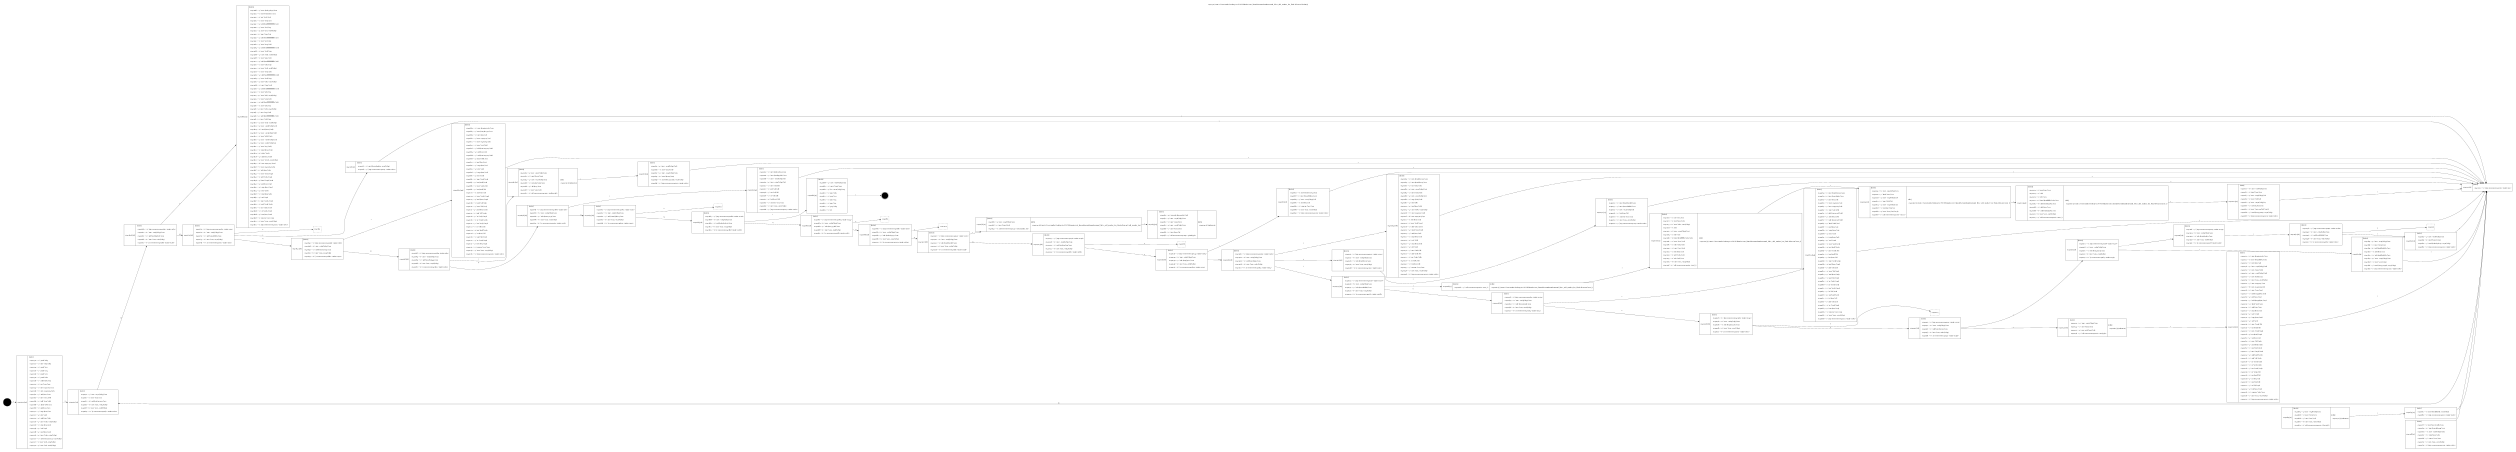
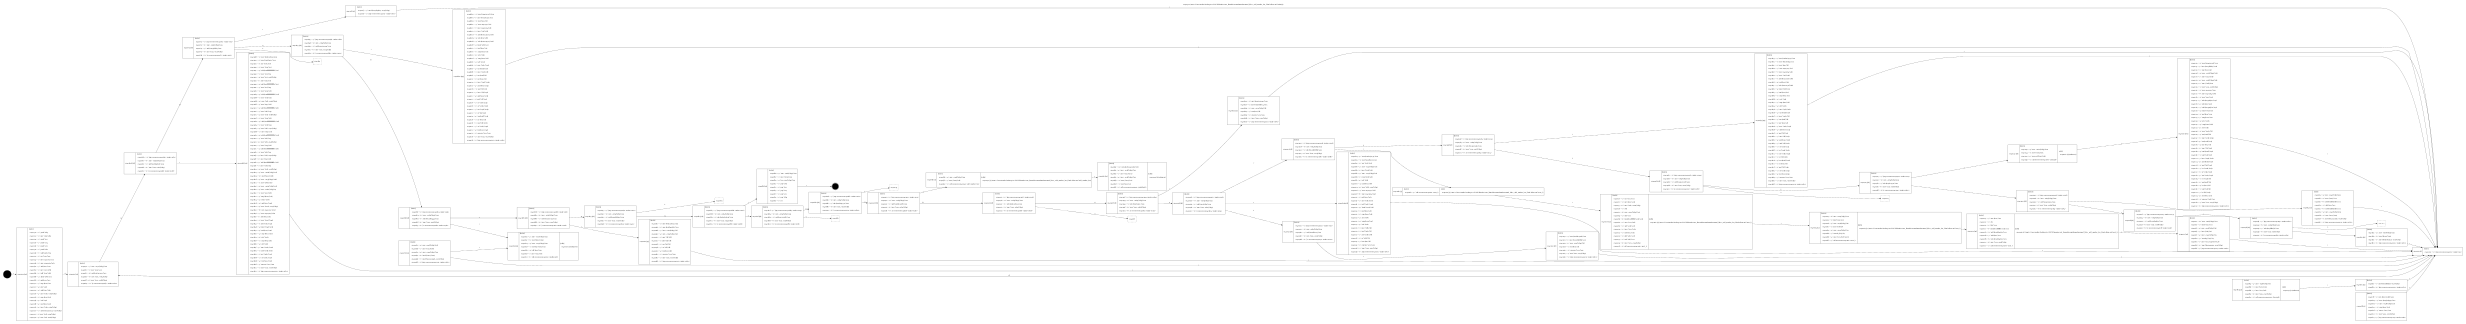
(607, 178) -> (479, 250)
